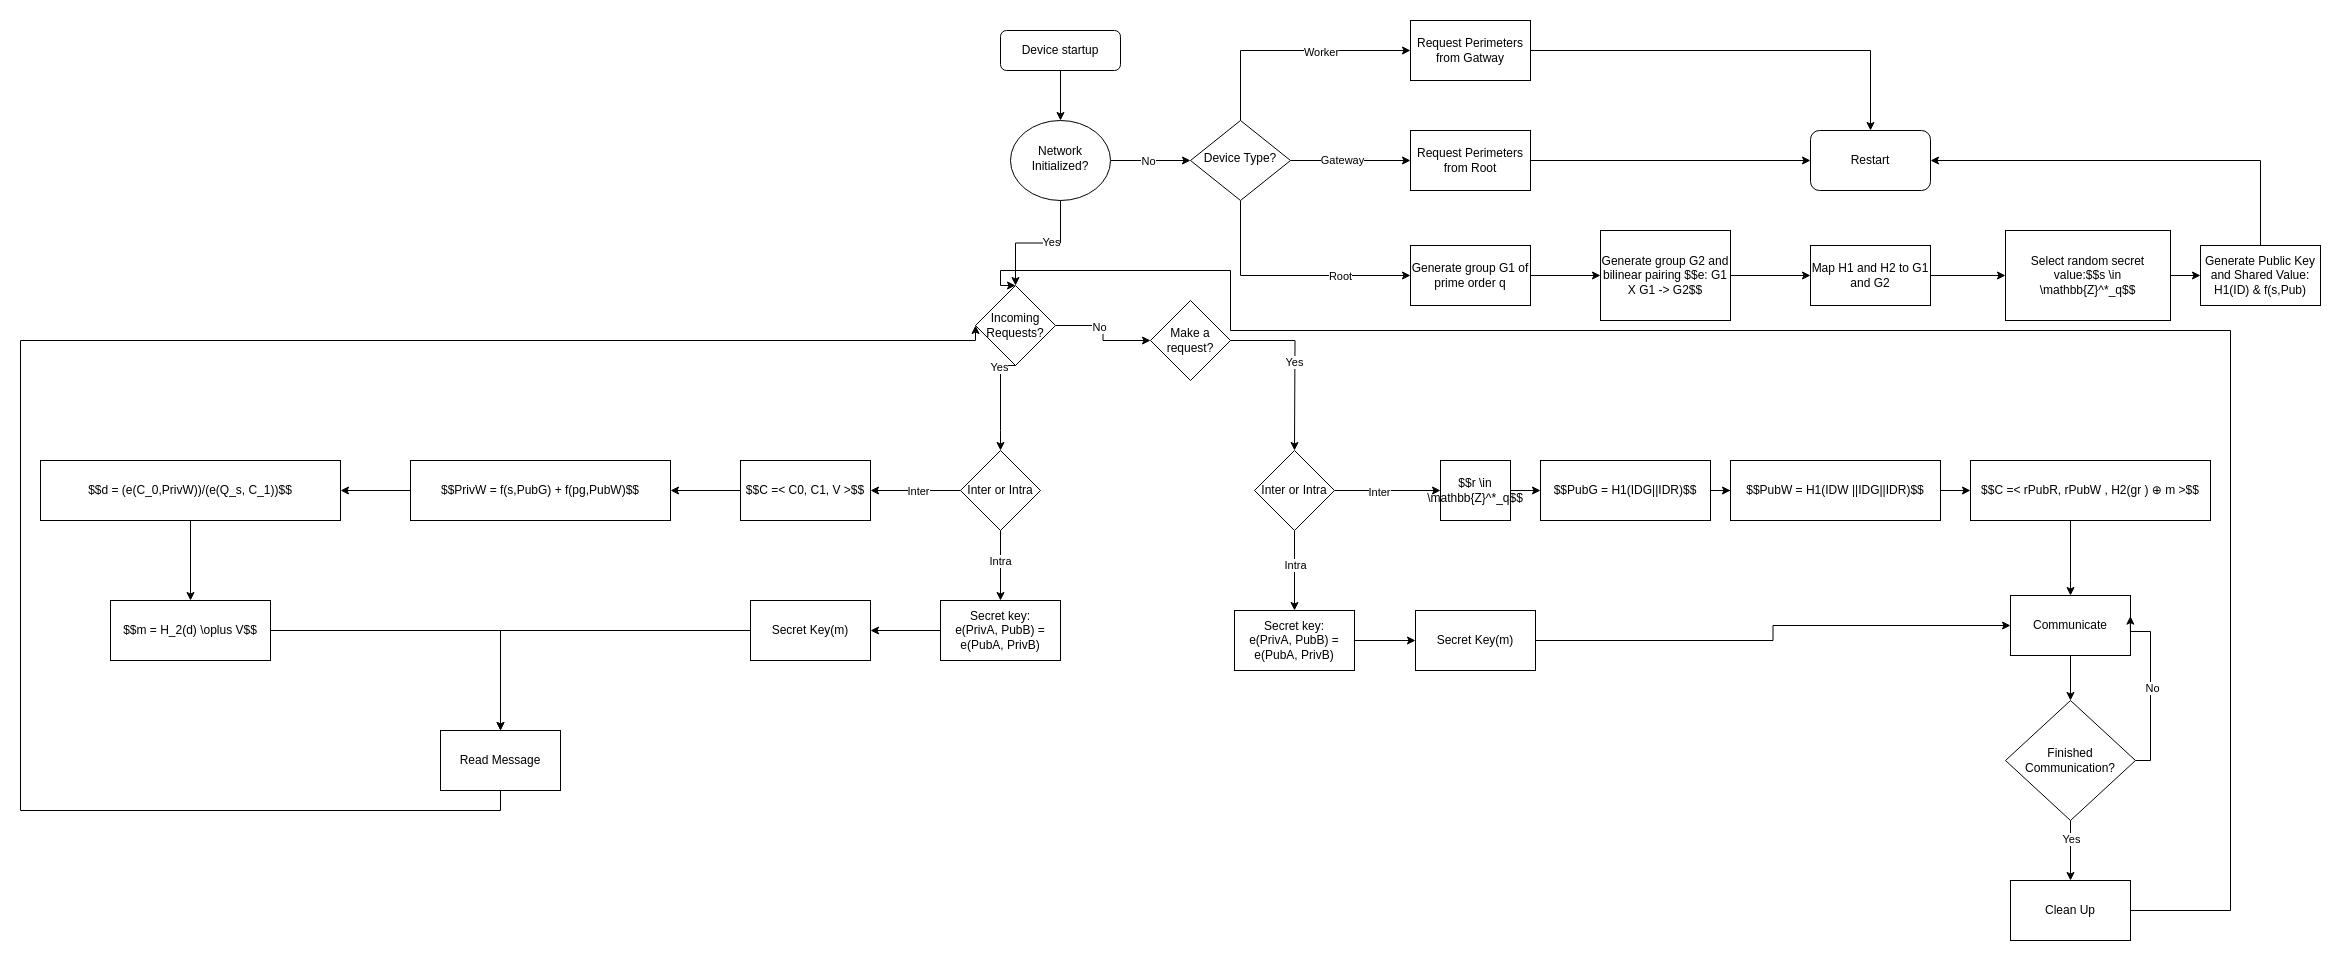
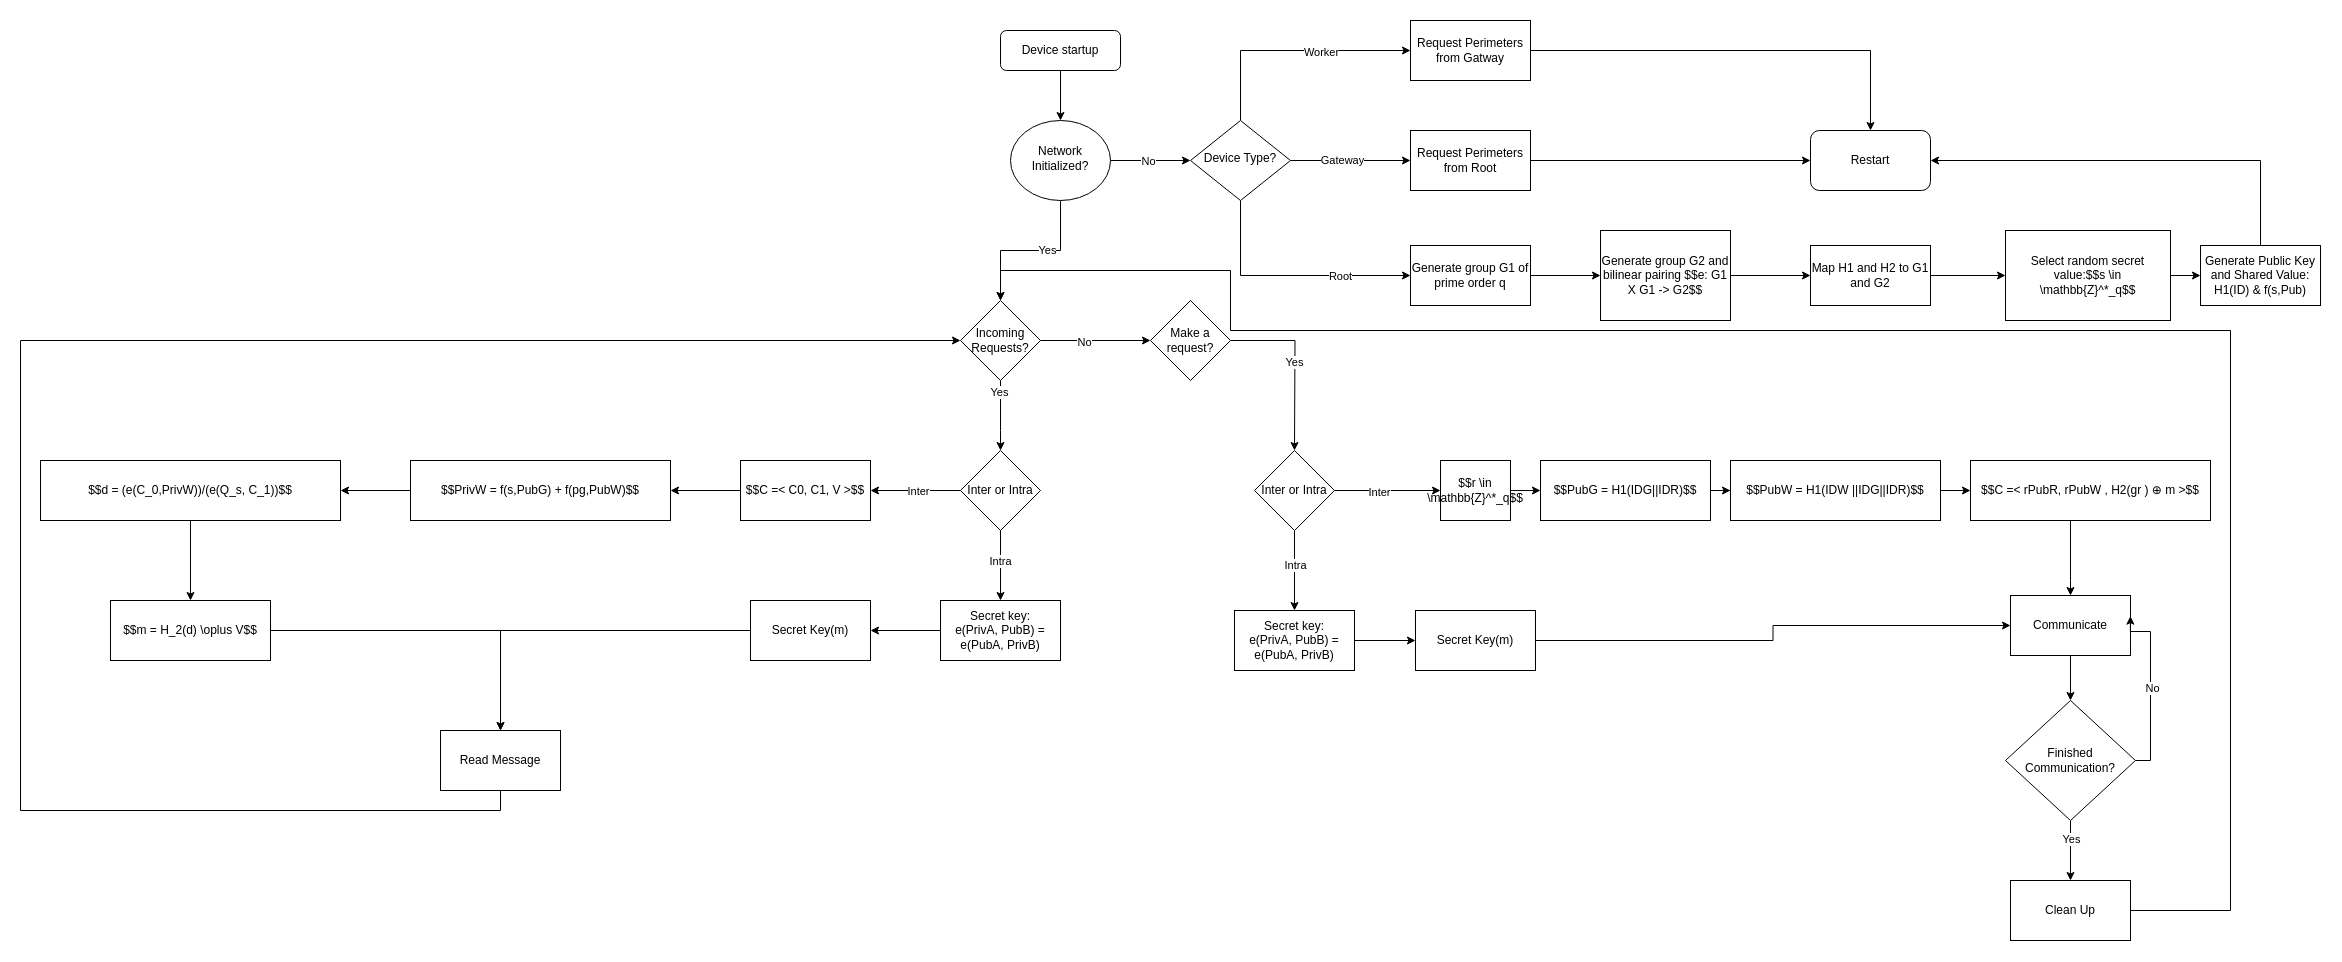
(1016, 326) -> (1001, 341)
